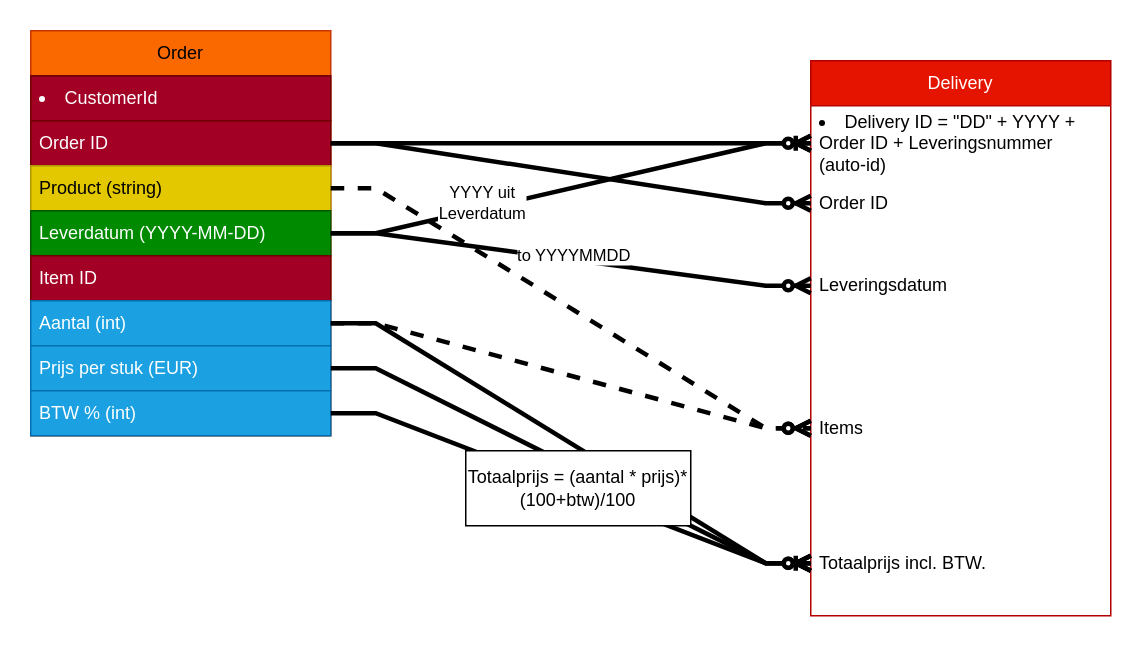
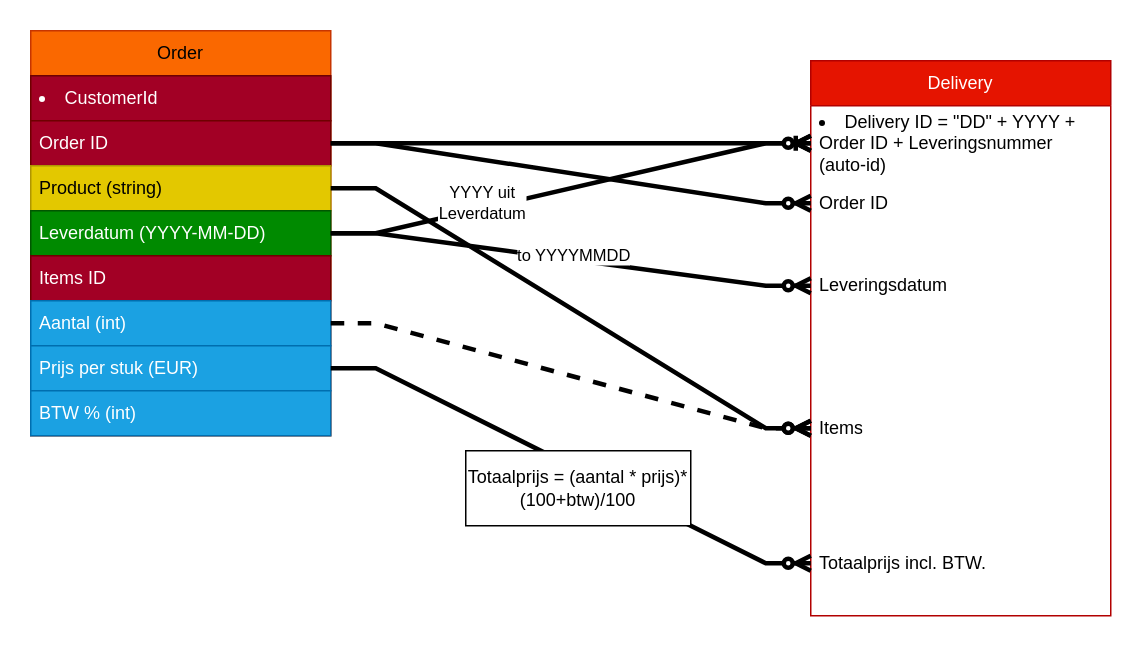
(492, 260) -> (492, 260)
(73, 278) -> (78, 278)
(483, 389) -> none
(405, 424) -> none
